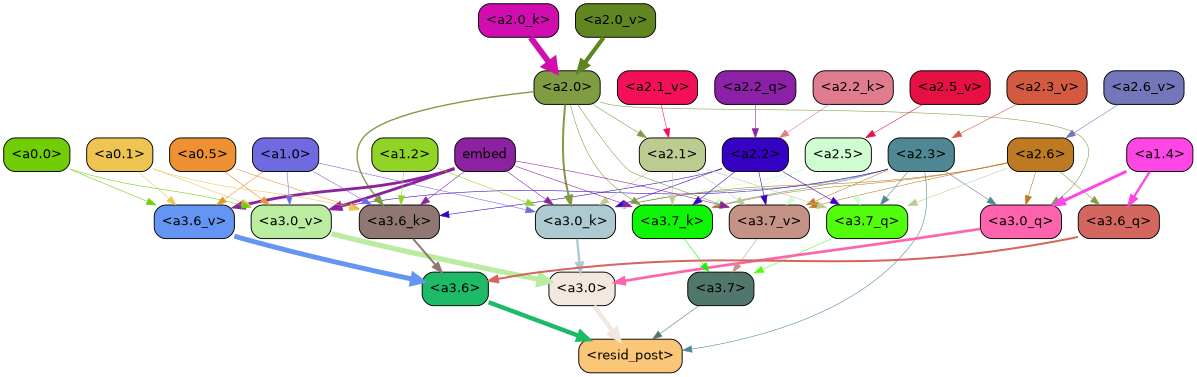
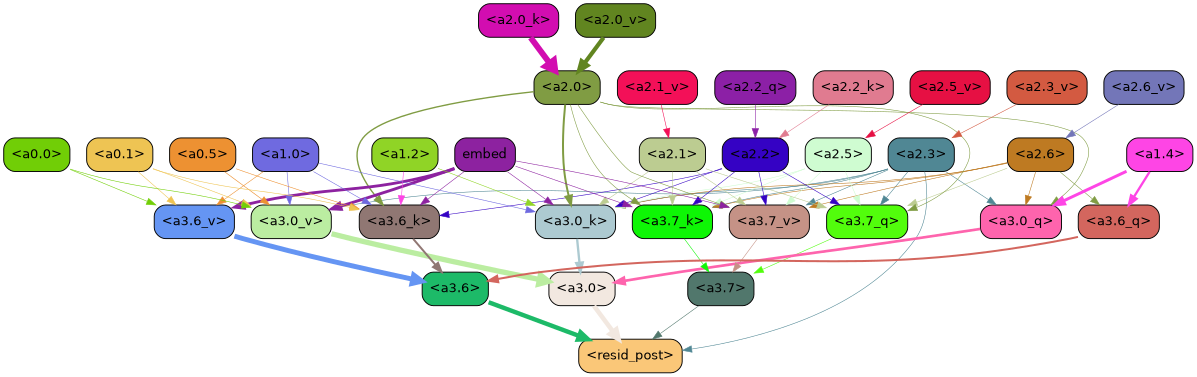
(616, 119) -> (936, 121)
(403, 184) -> (403, 184)
(560, 191) -> (560, 191)
(835, 193) -> (835, 193)
